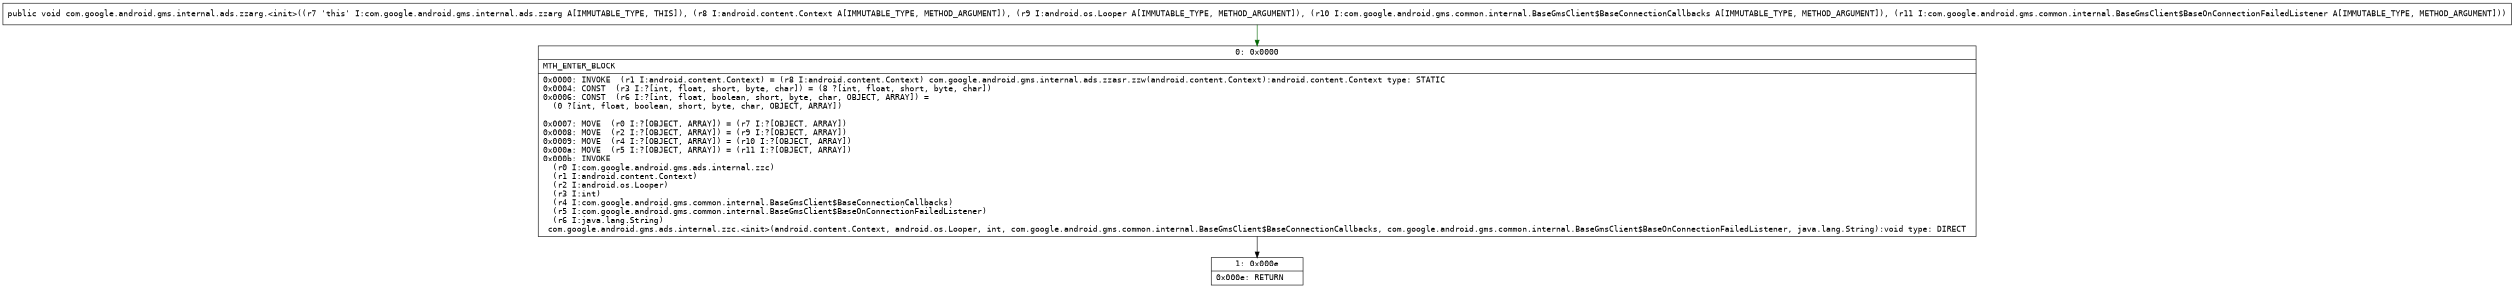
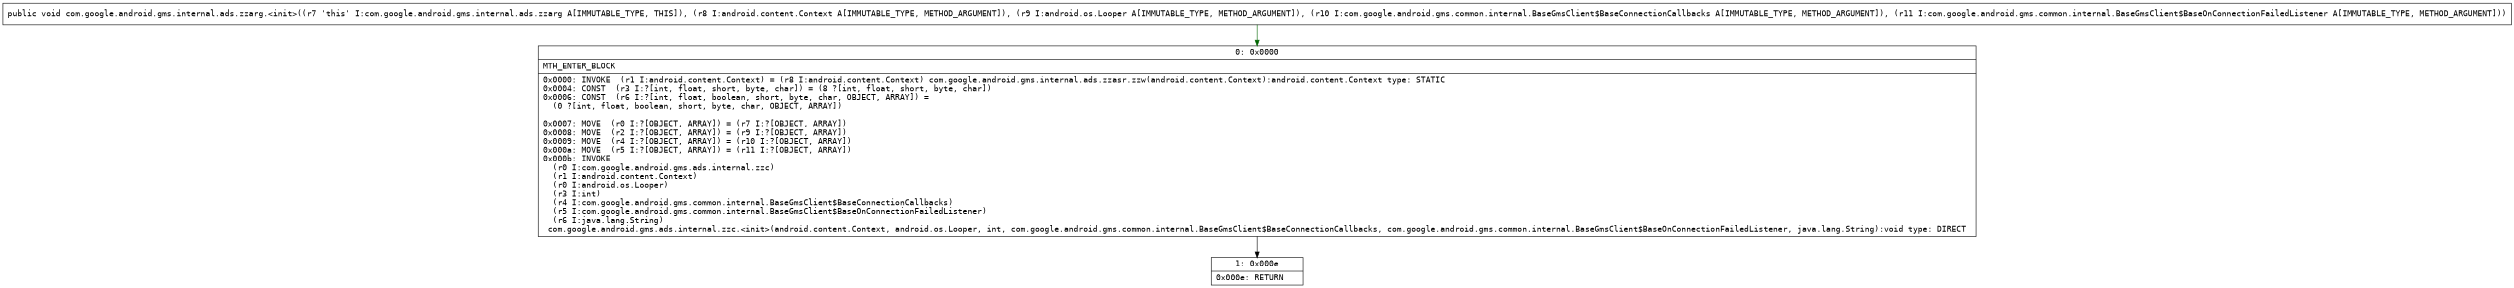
(606, 185) -> (606, 185)
